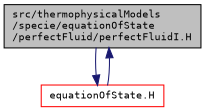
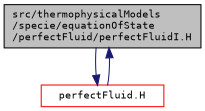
(103, 96) -> (103, 96)
